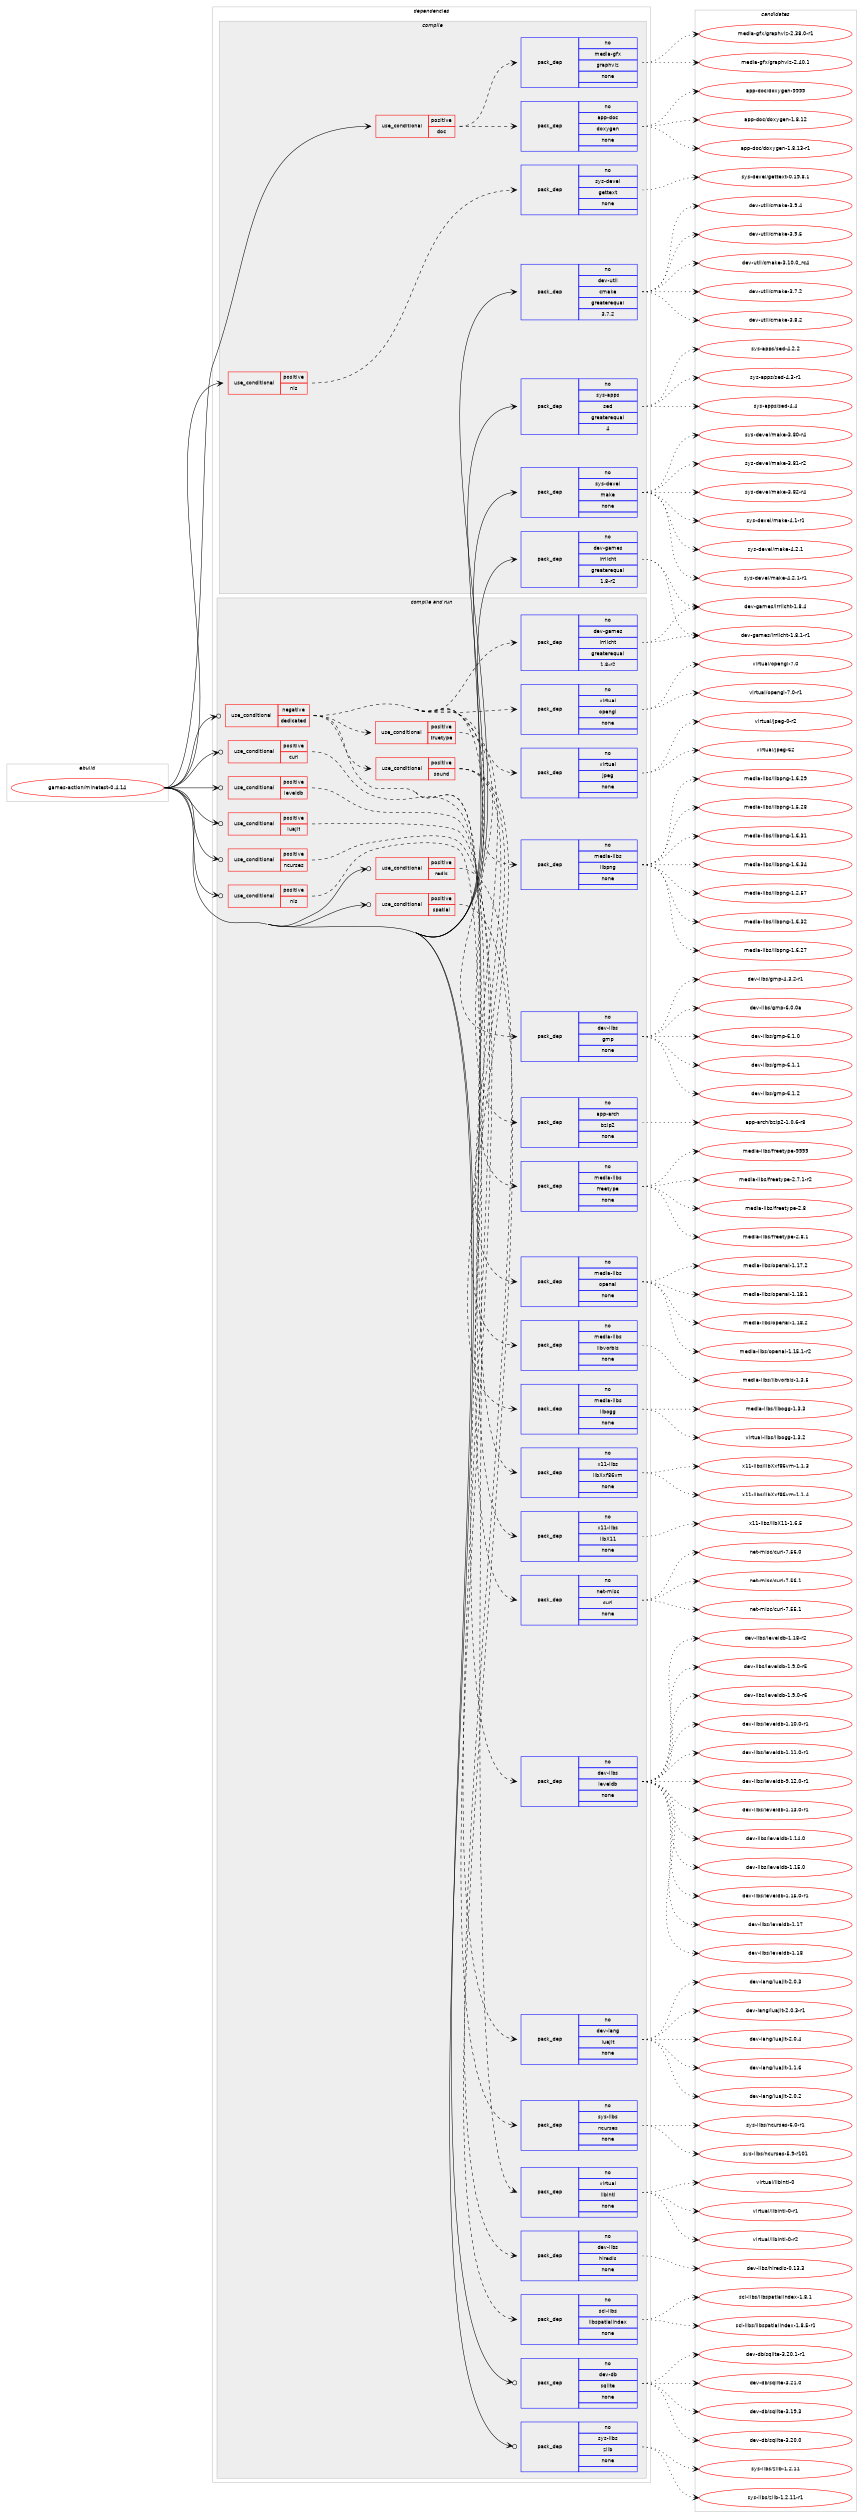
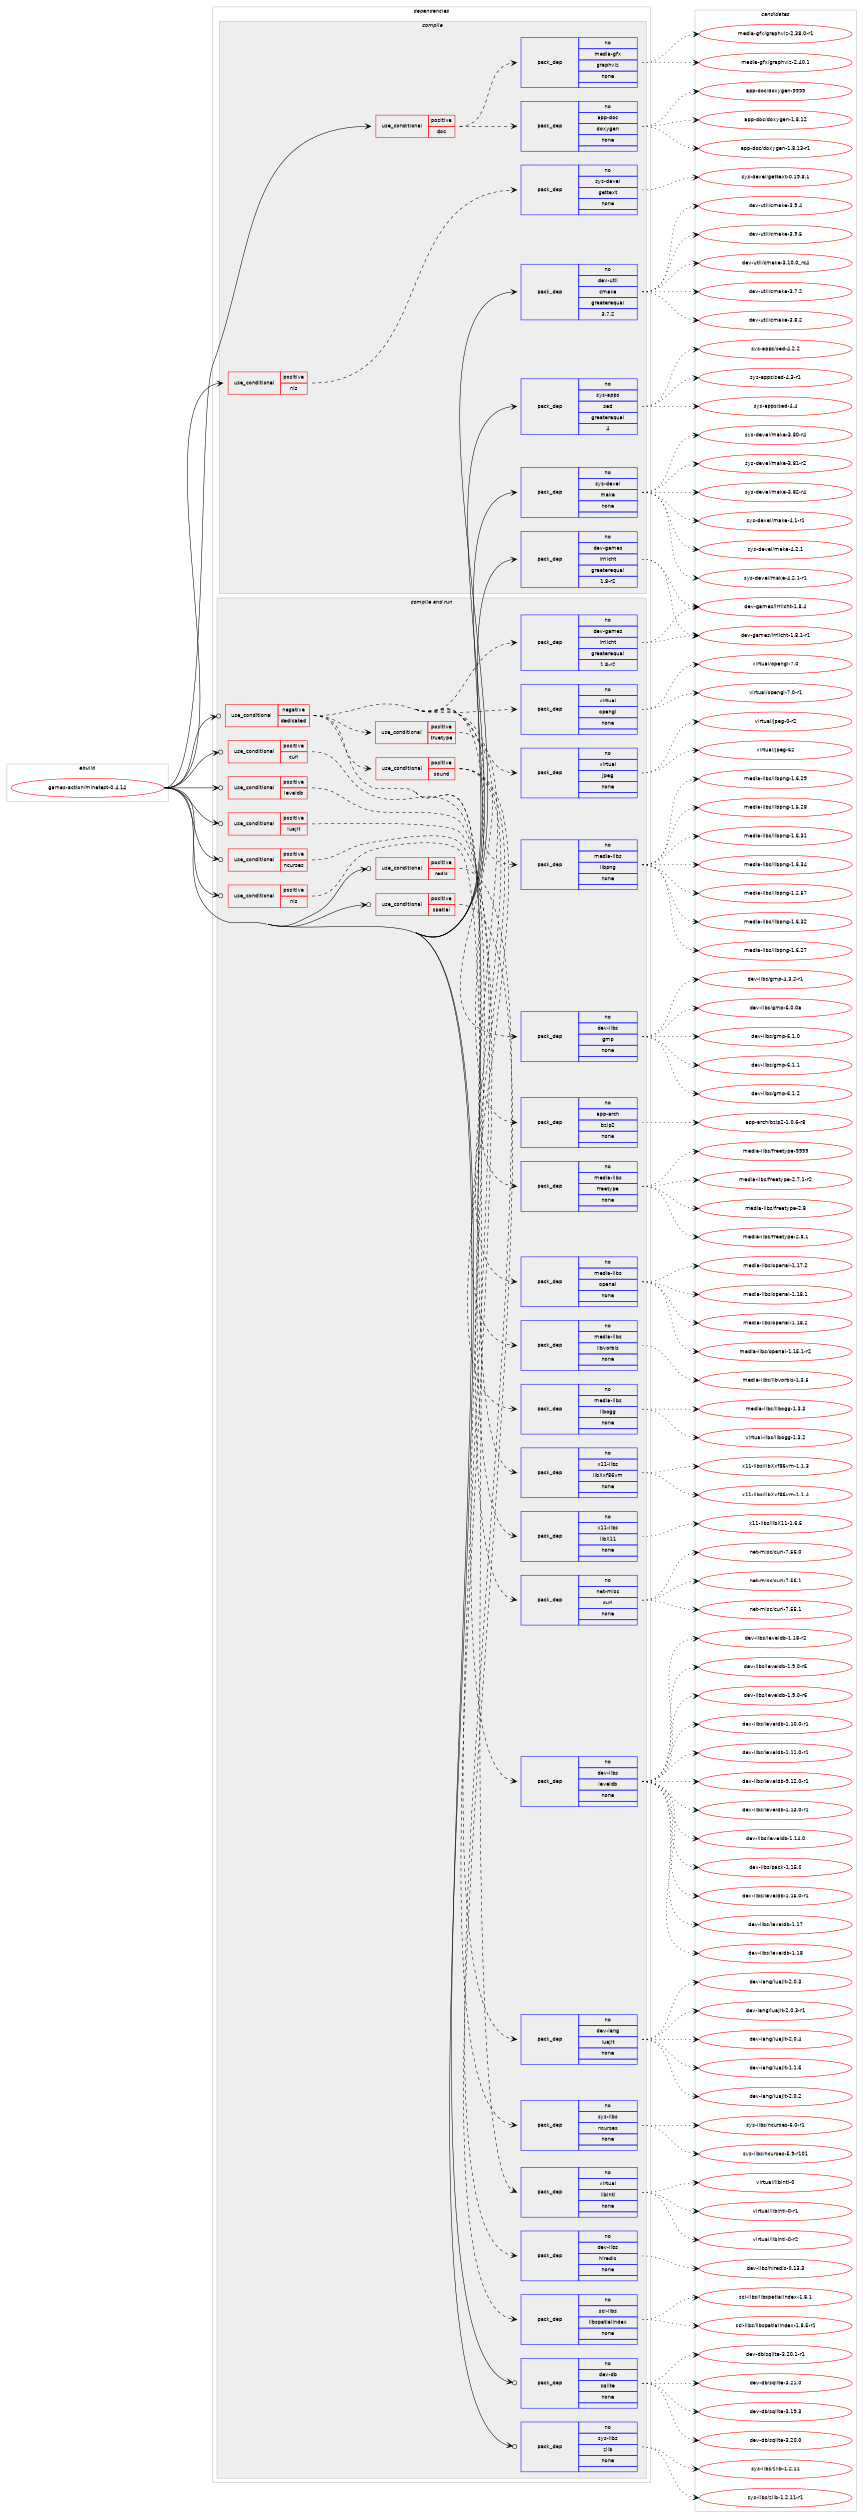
(776, 1868) -> (776, 1868)
